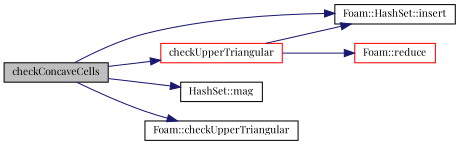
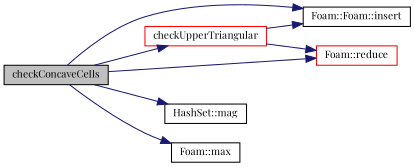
(395, 14) -> (357, 17)
none -> (207, 65)
(222, 131) -> (206, 153)
